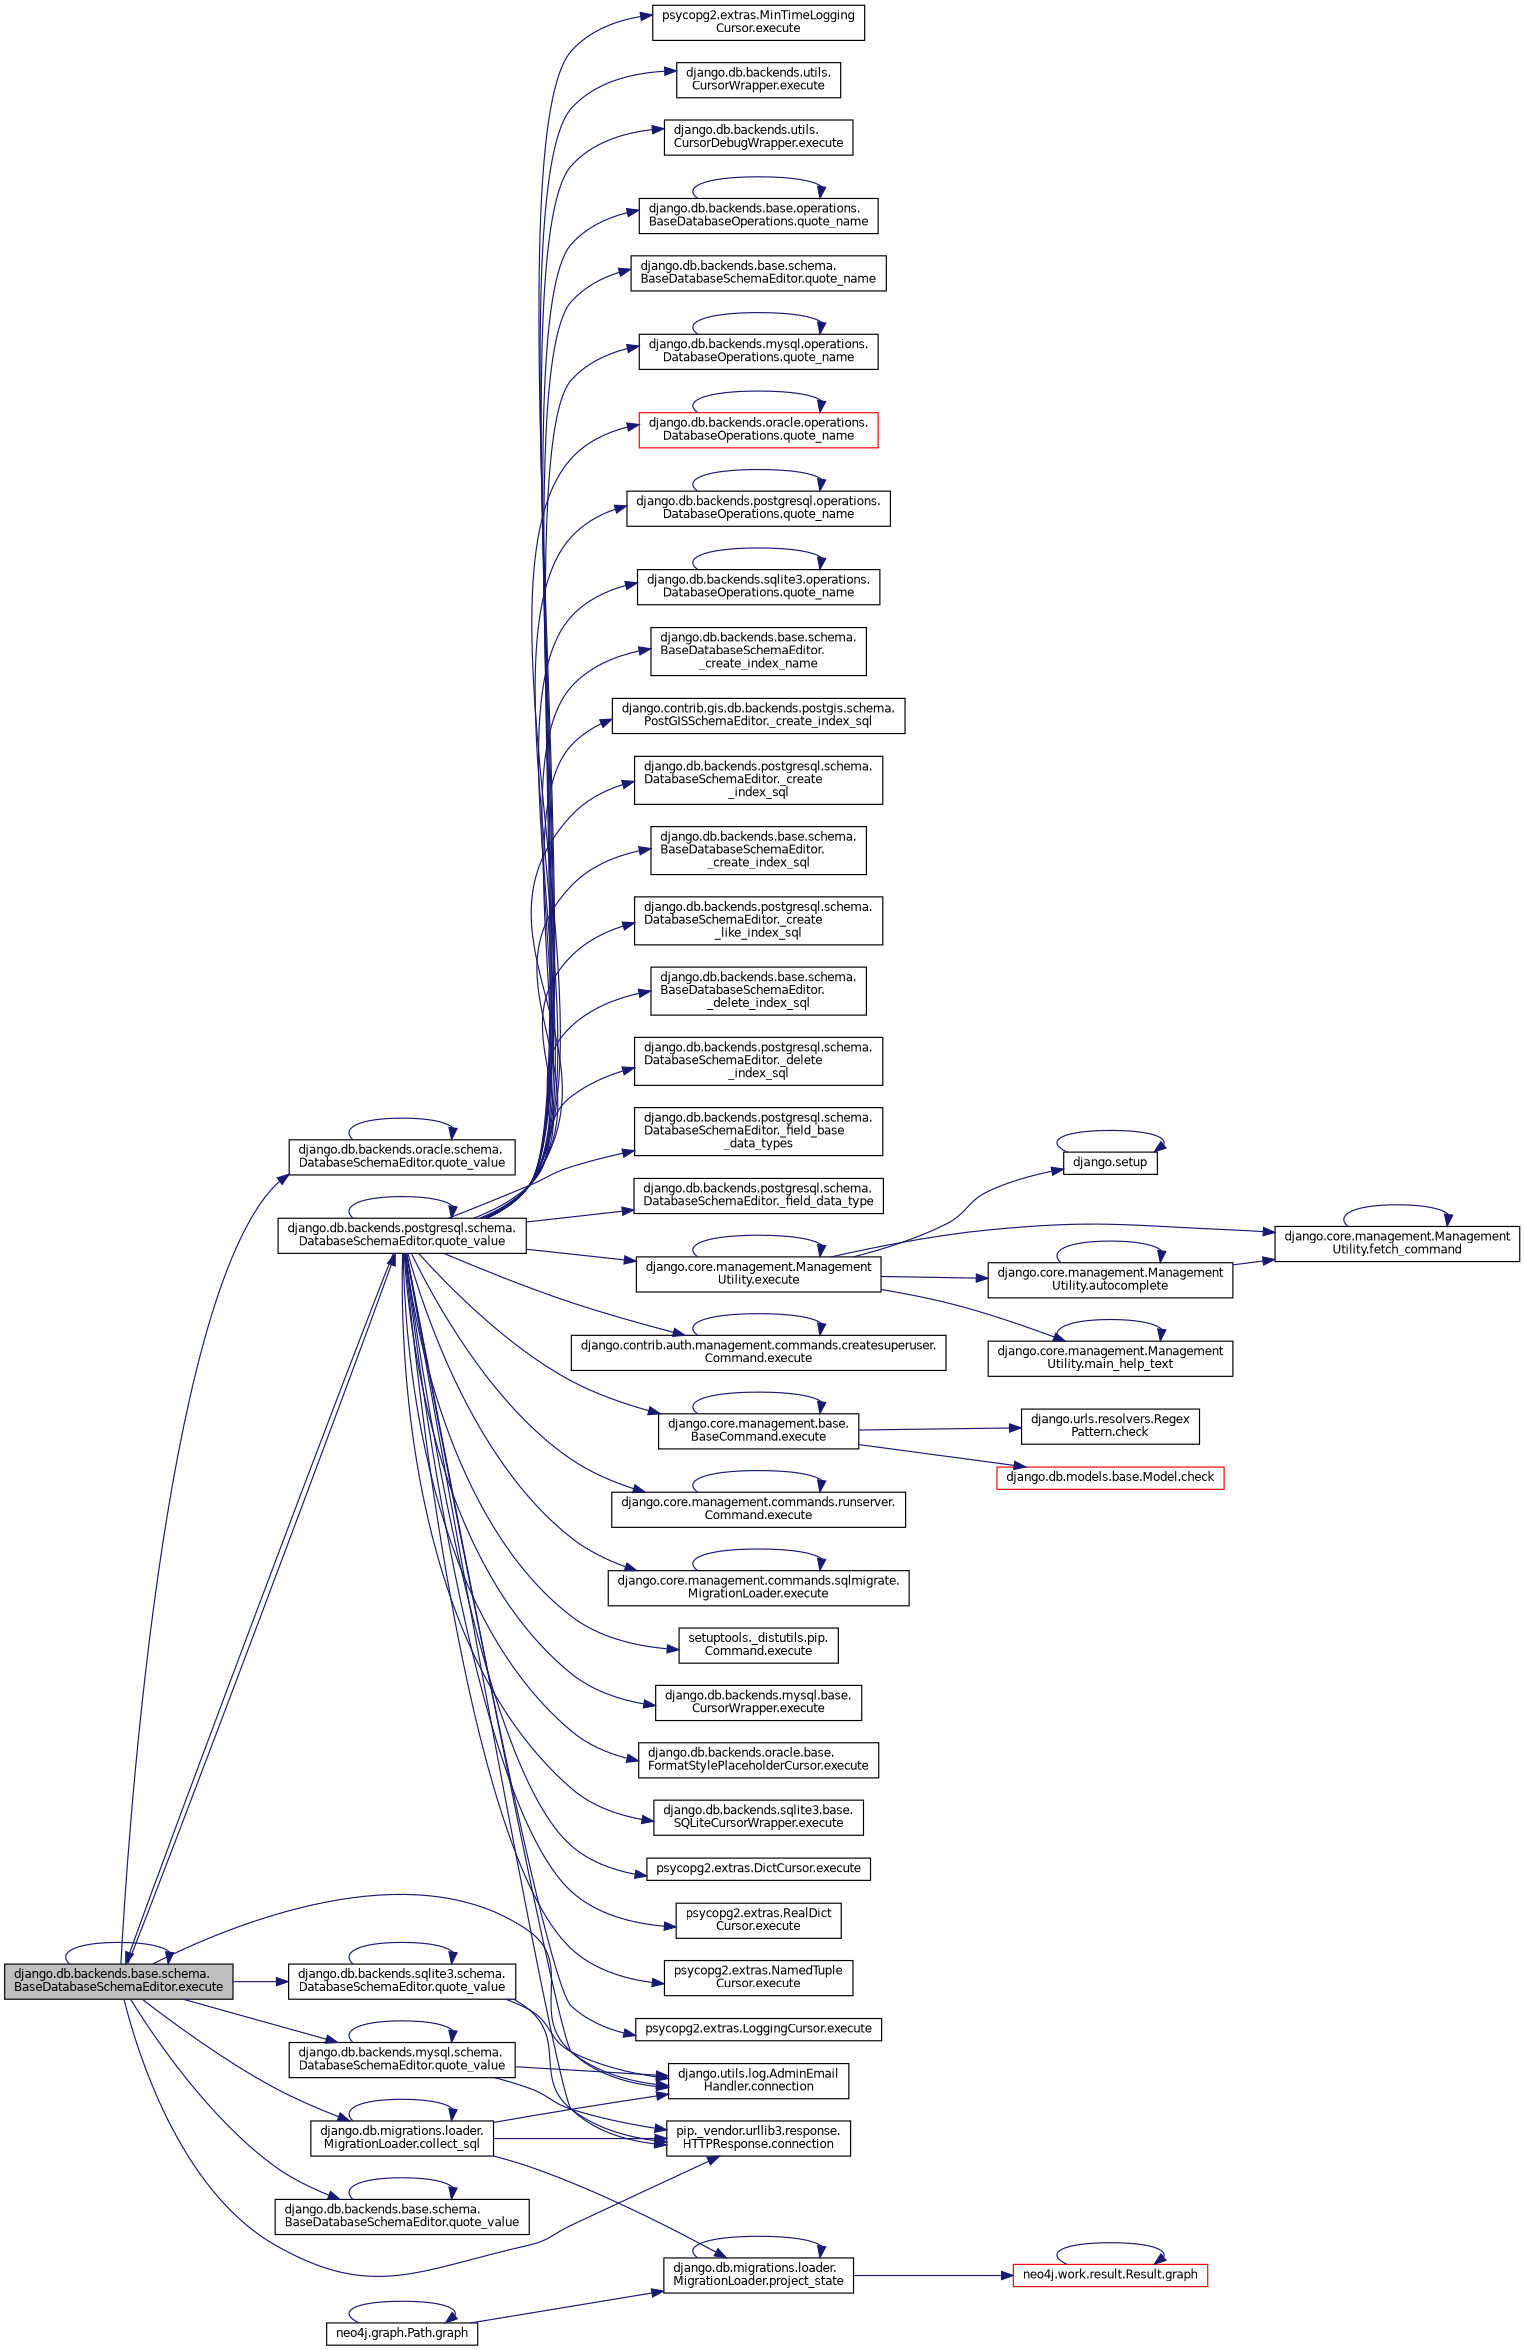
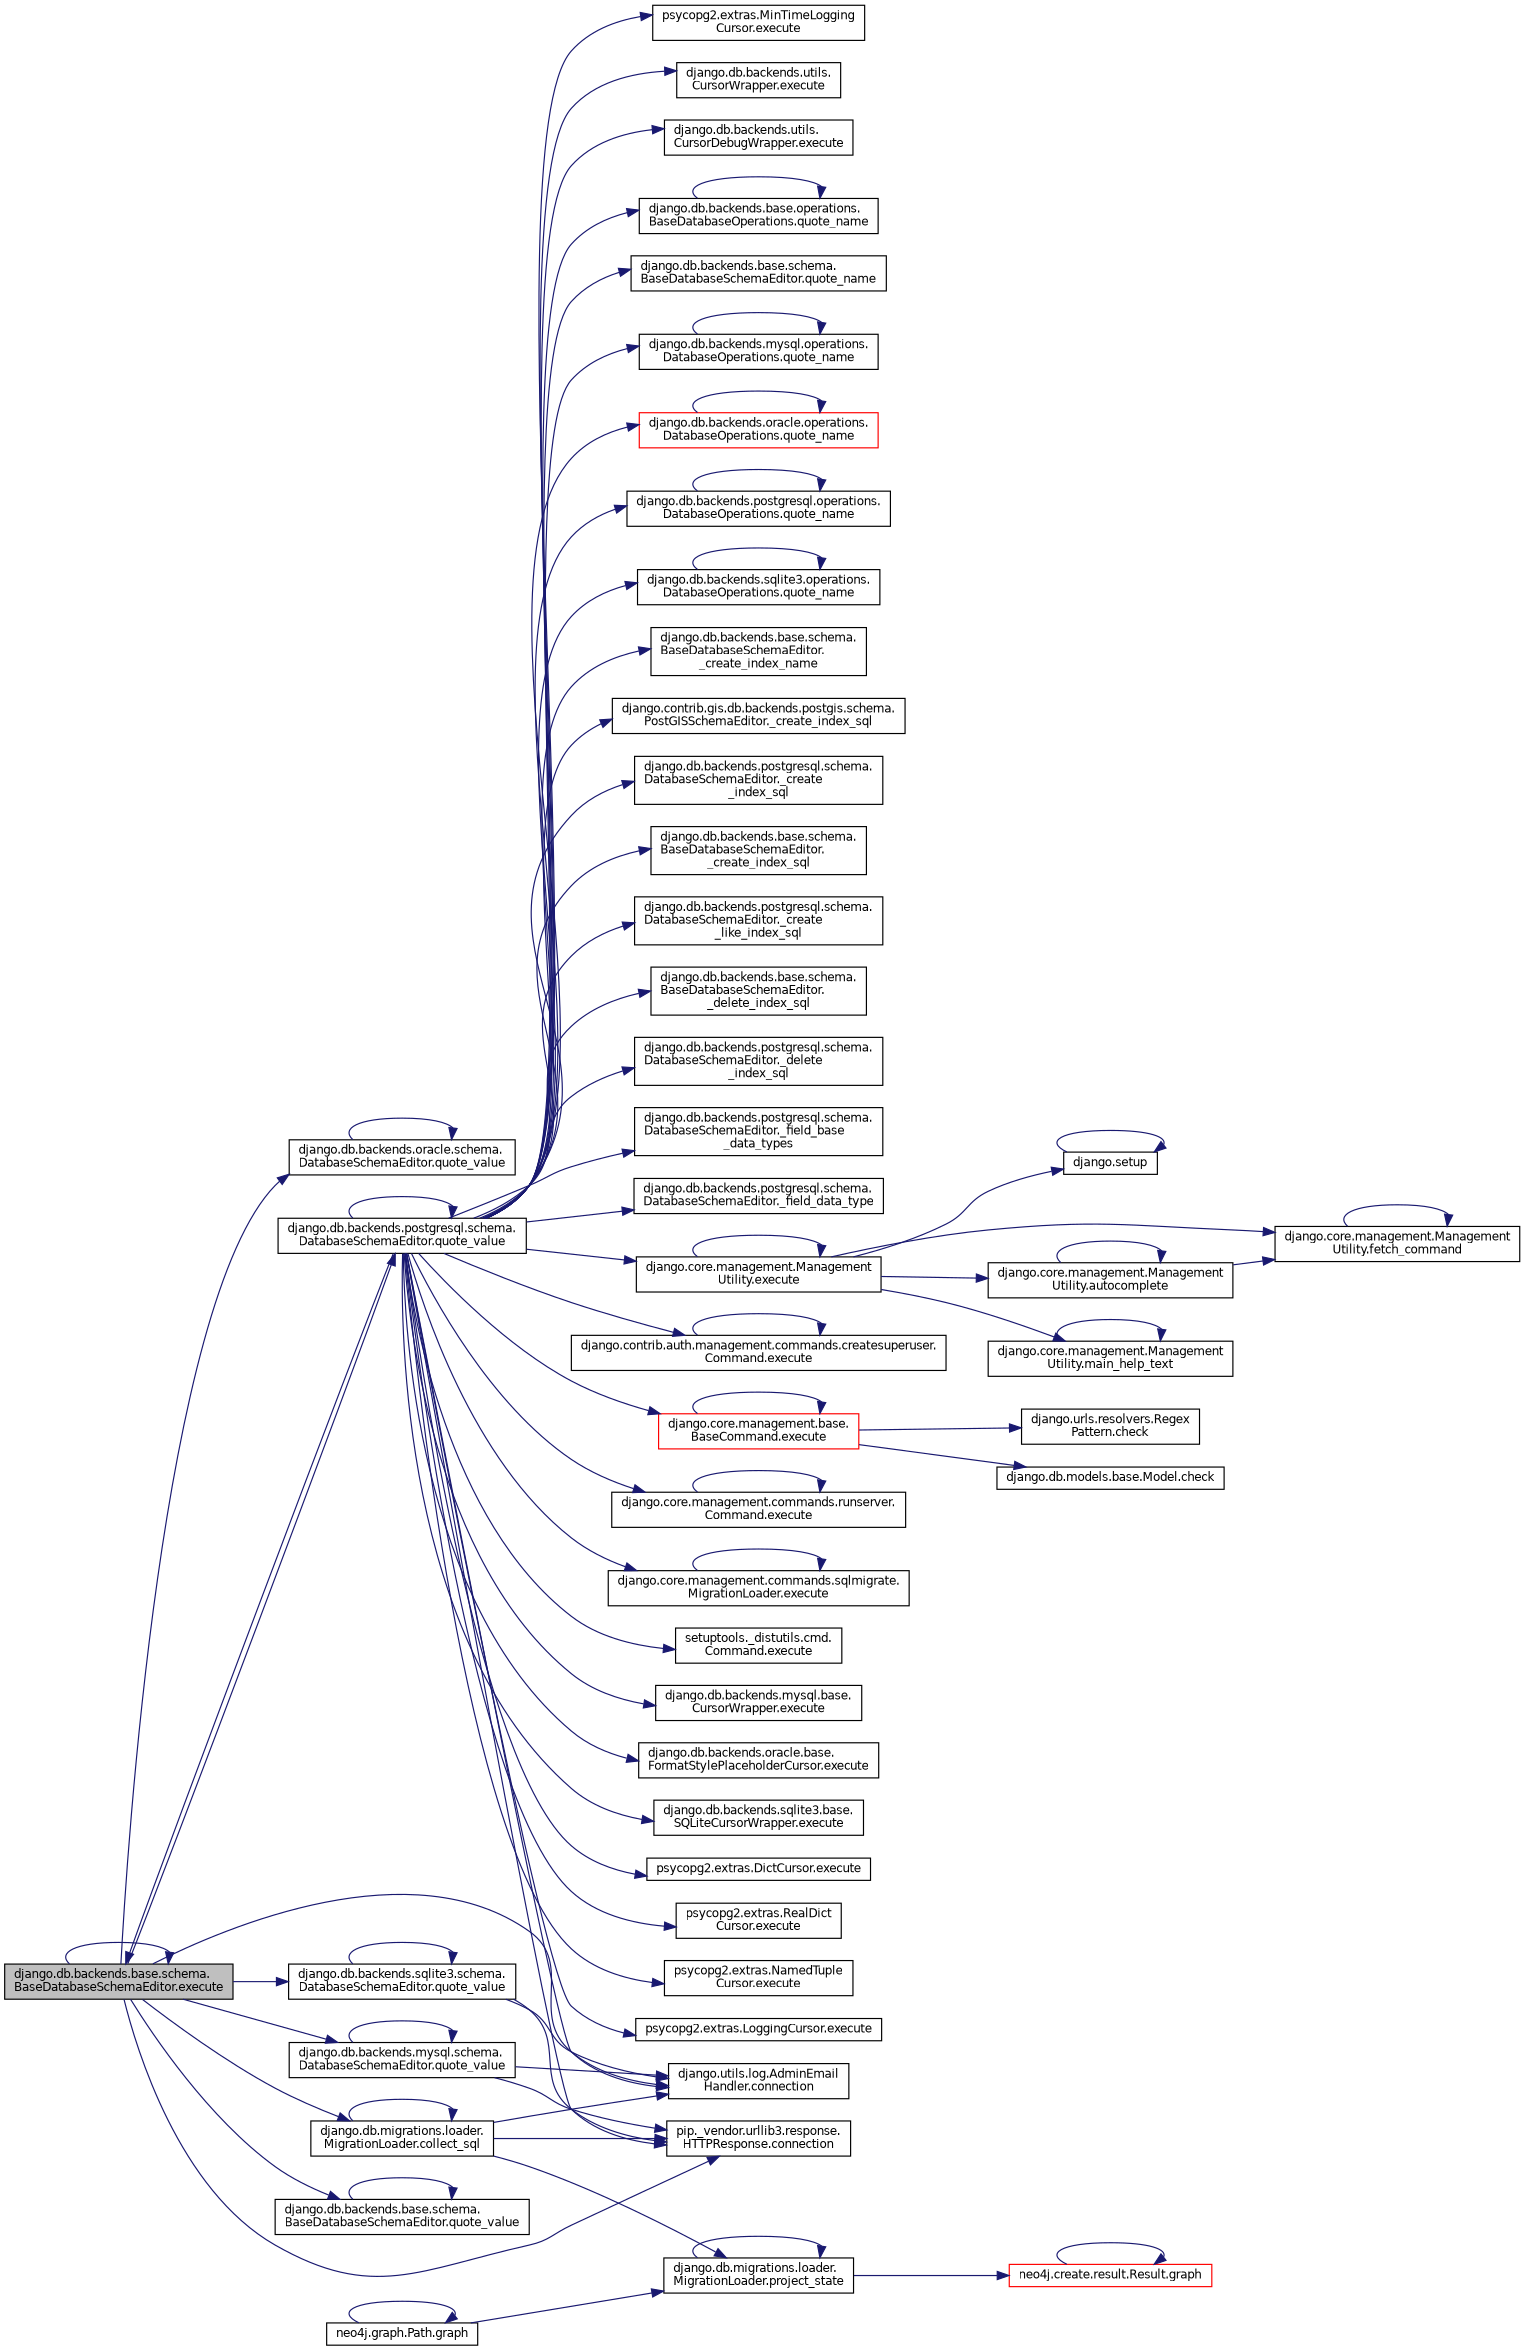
(759, 1431) -> (759, 1431)
(1111, 1478) -> (1111, 1478)
(759, 1646) -> (759, 1646)
(1111, 2276) -> (1111, 2276)
